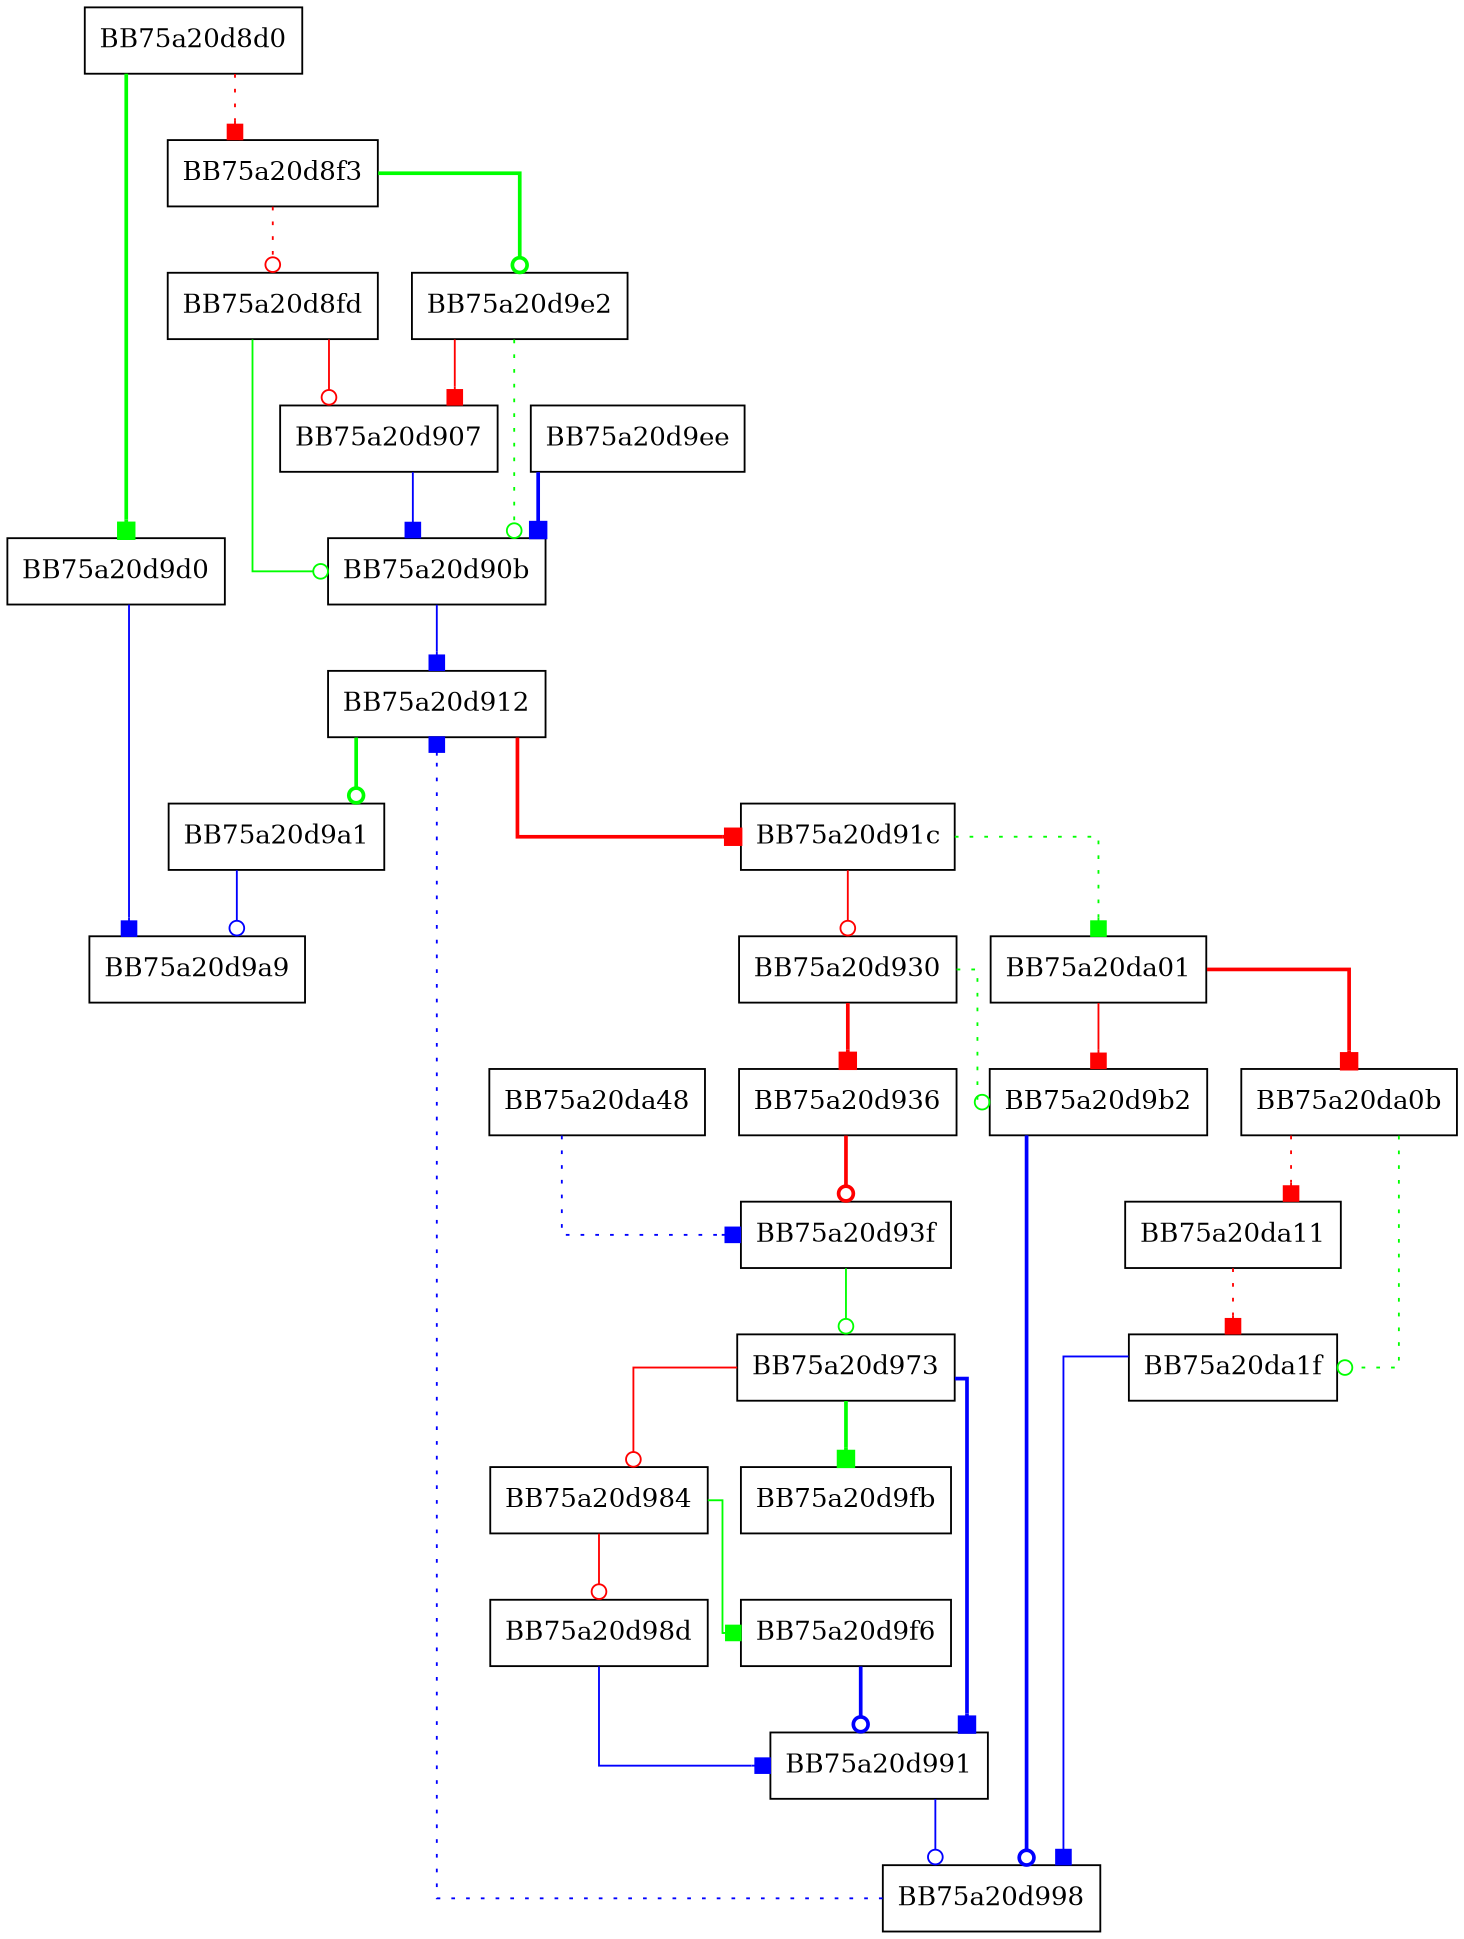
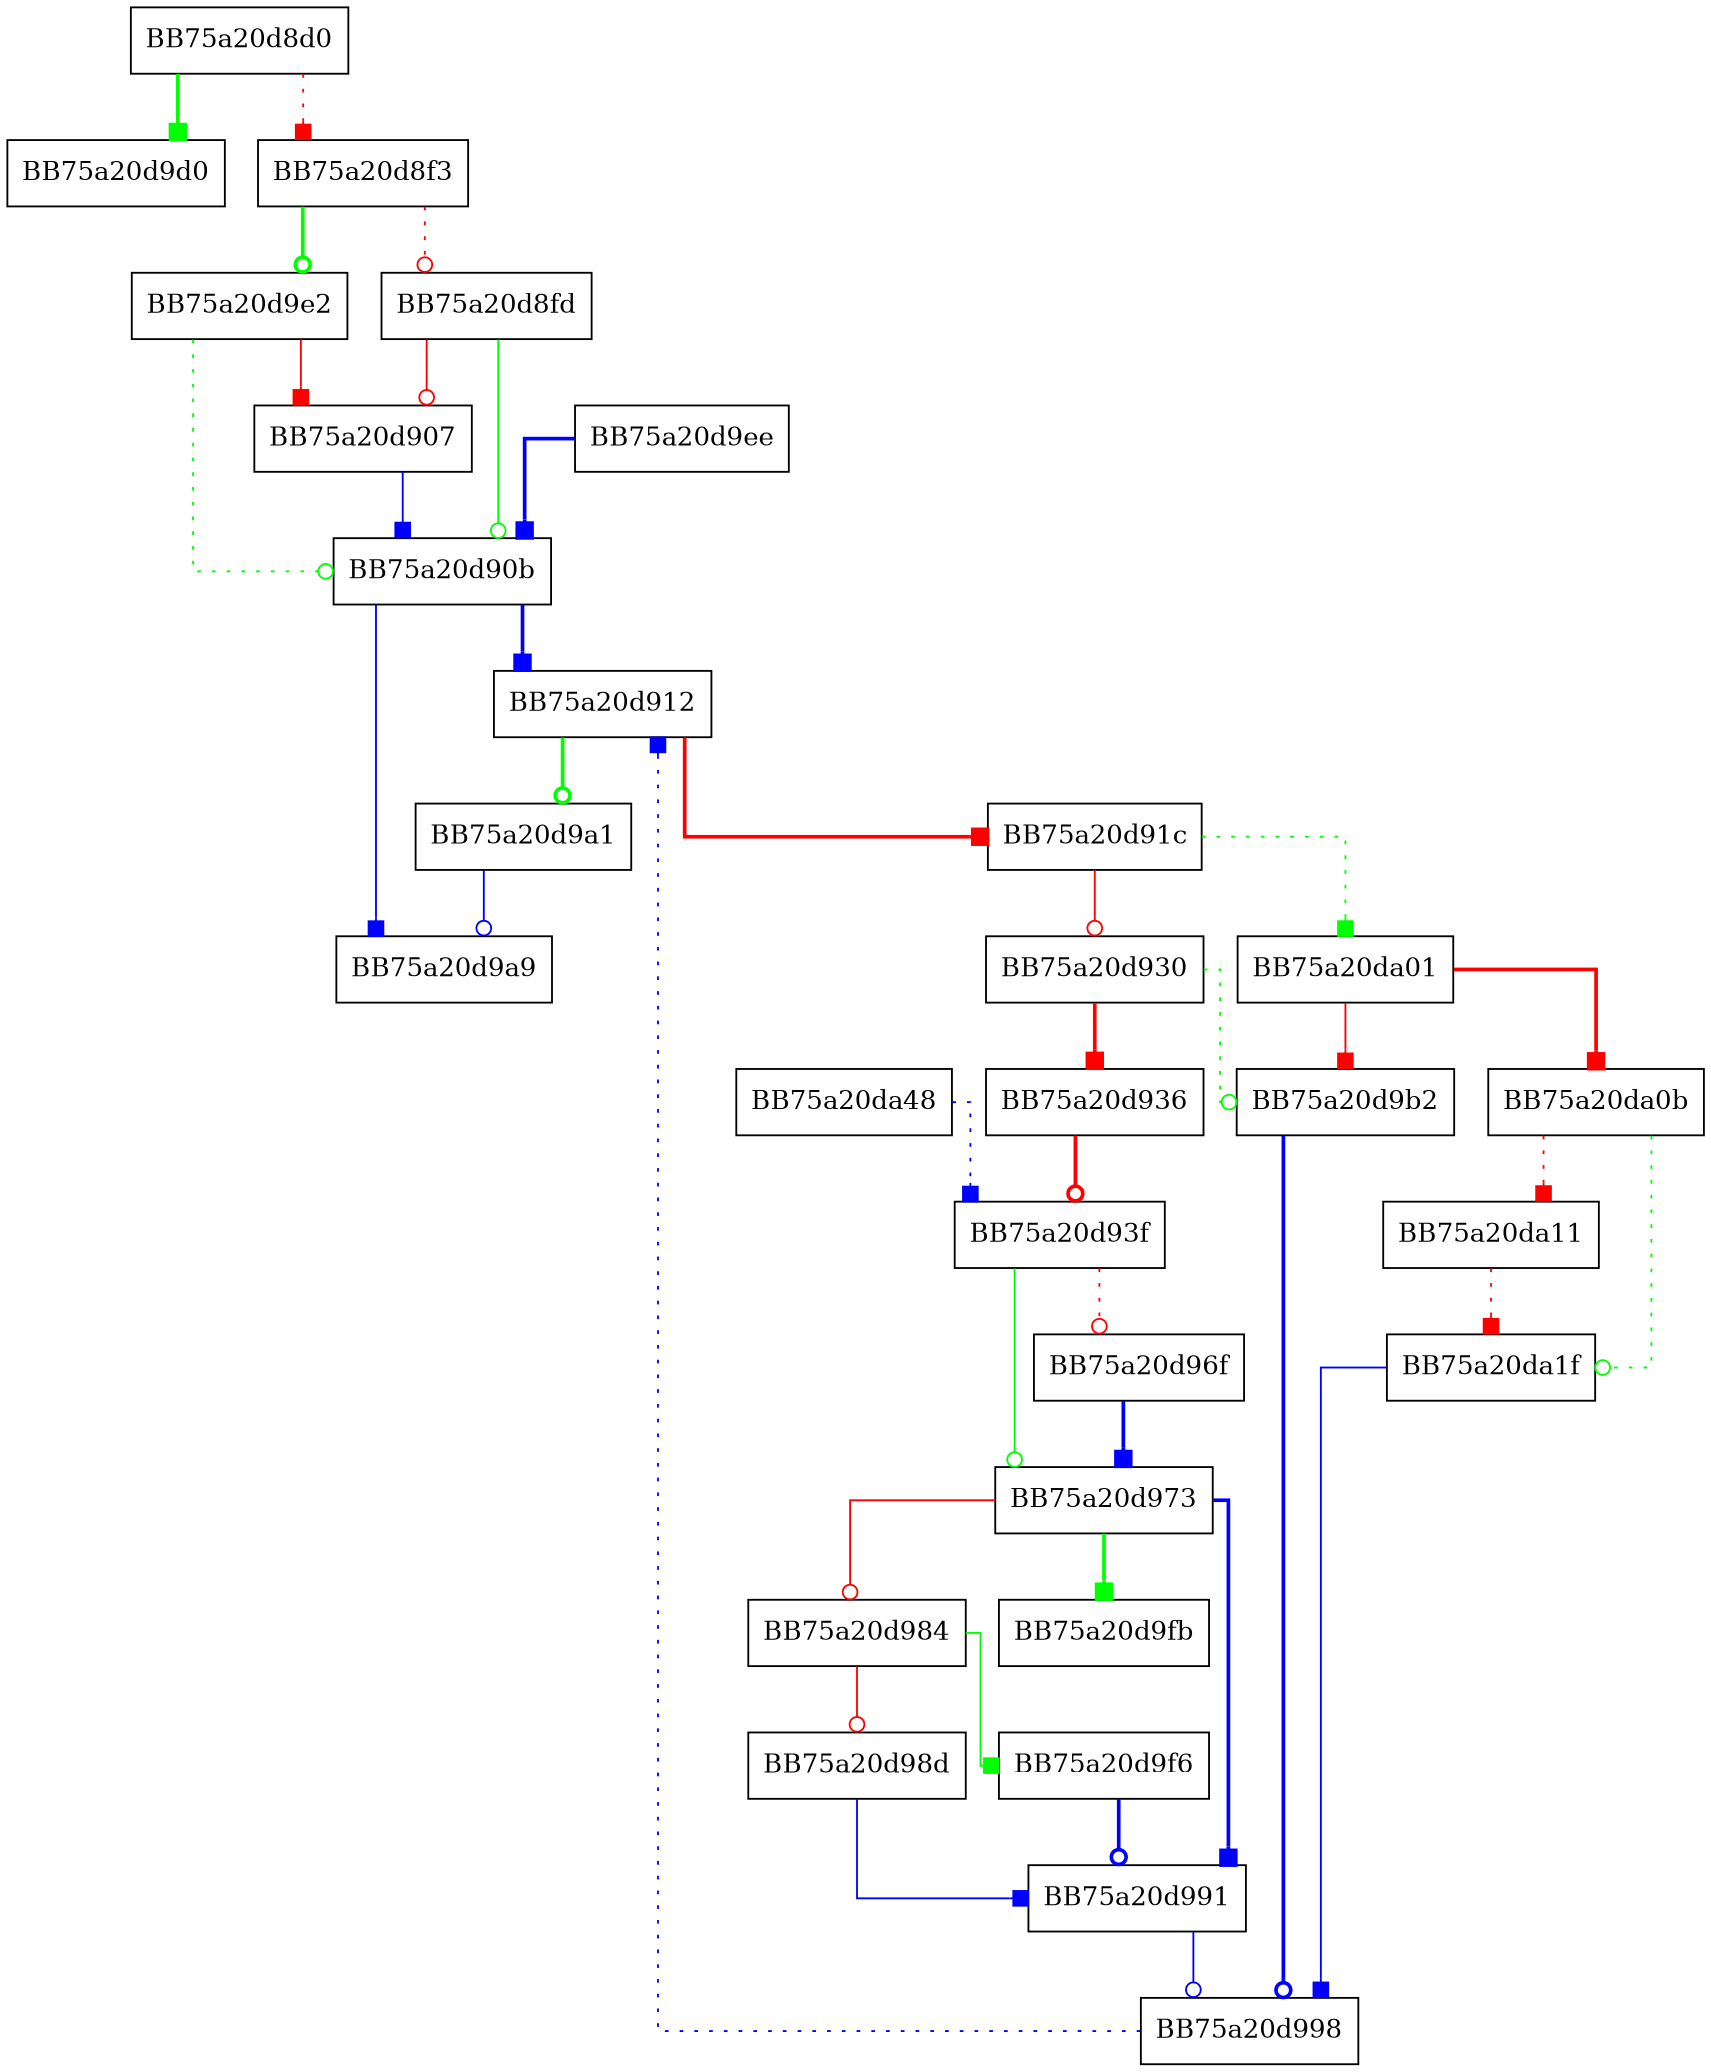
(437, 628) -> (523, 628)
(129, 761) -> (376, 761)
none -> (1139, 1368)
